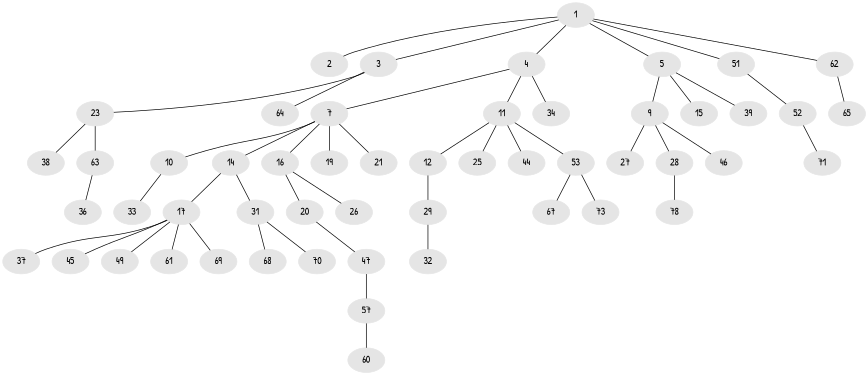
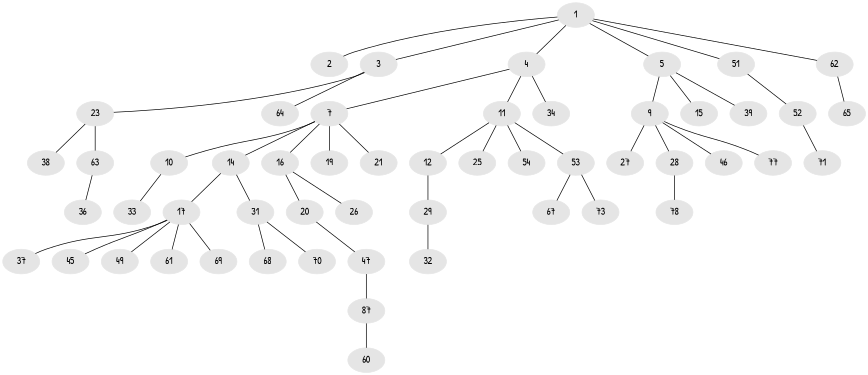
(527, 163) -> (527, 163)
none -> (773, 163)
(366, 311) -> (366, 311)
